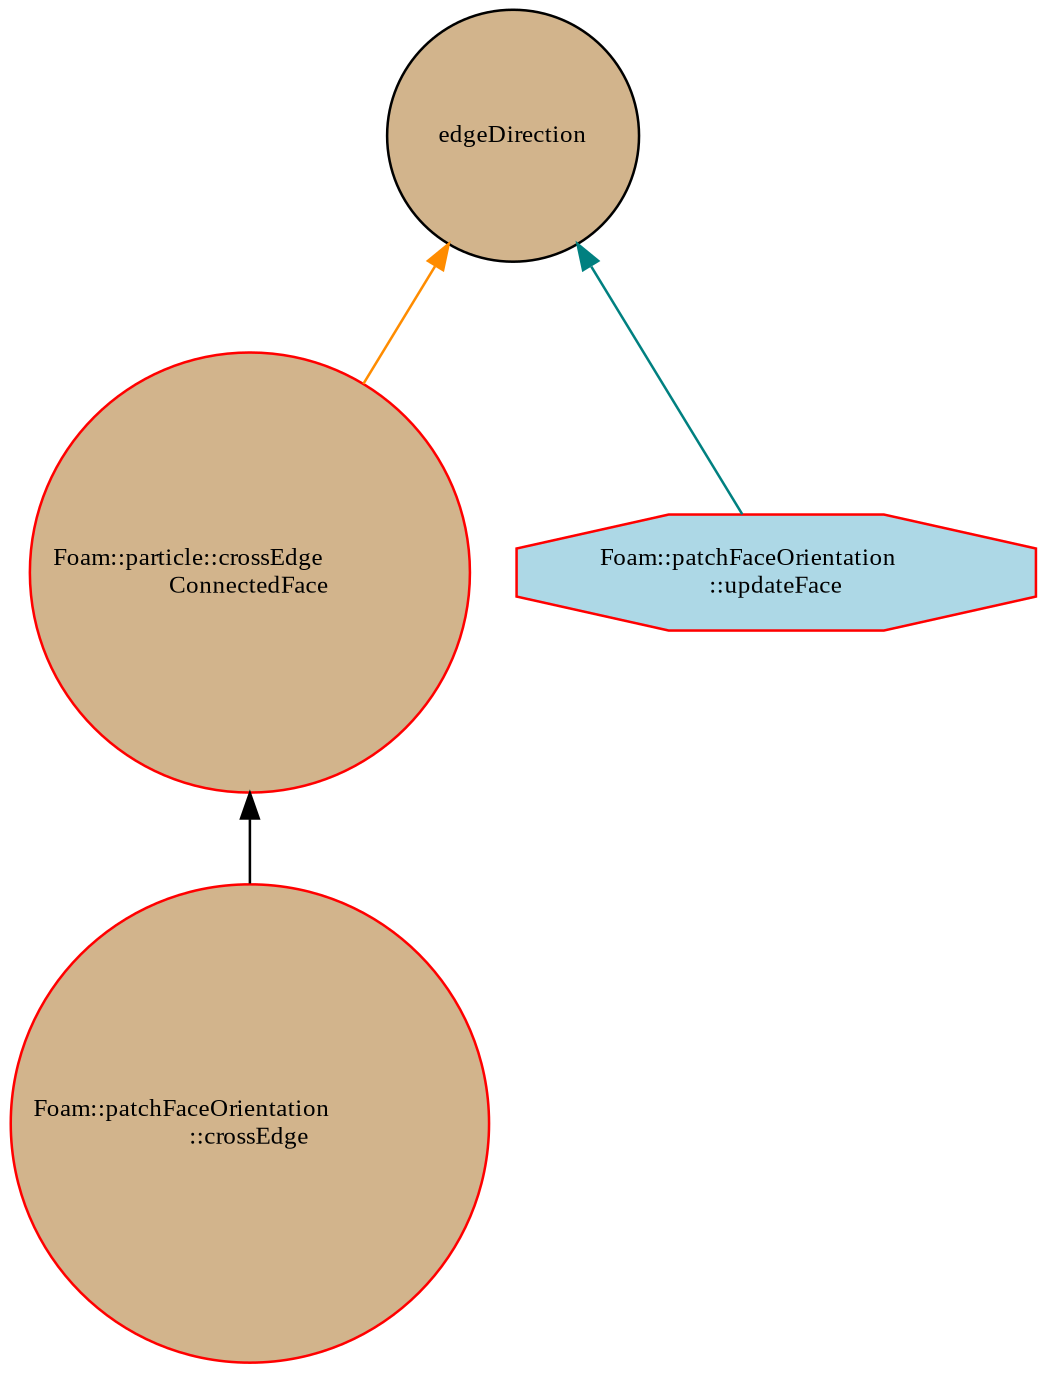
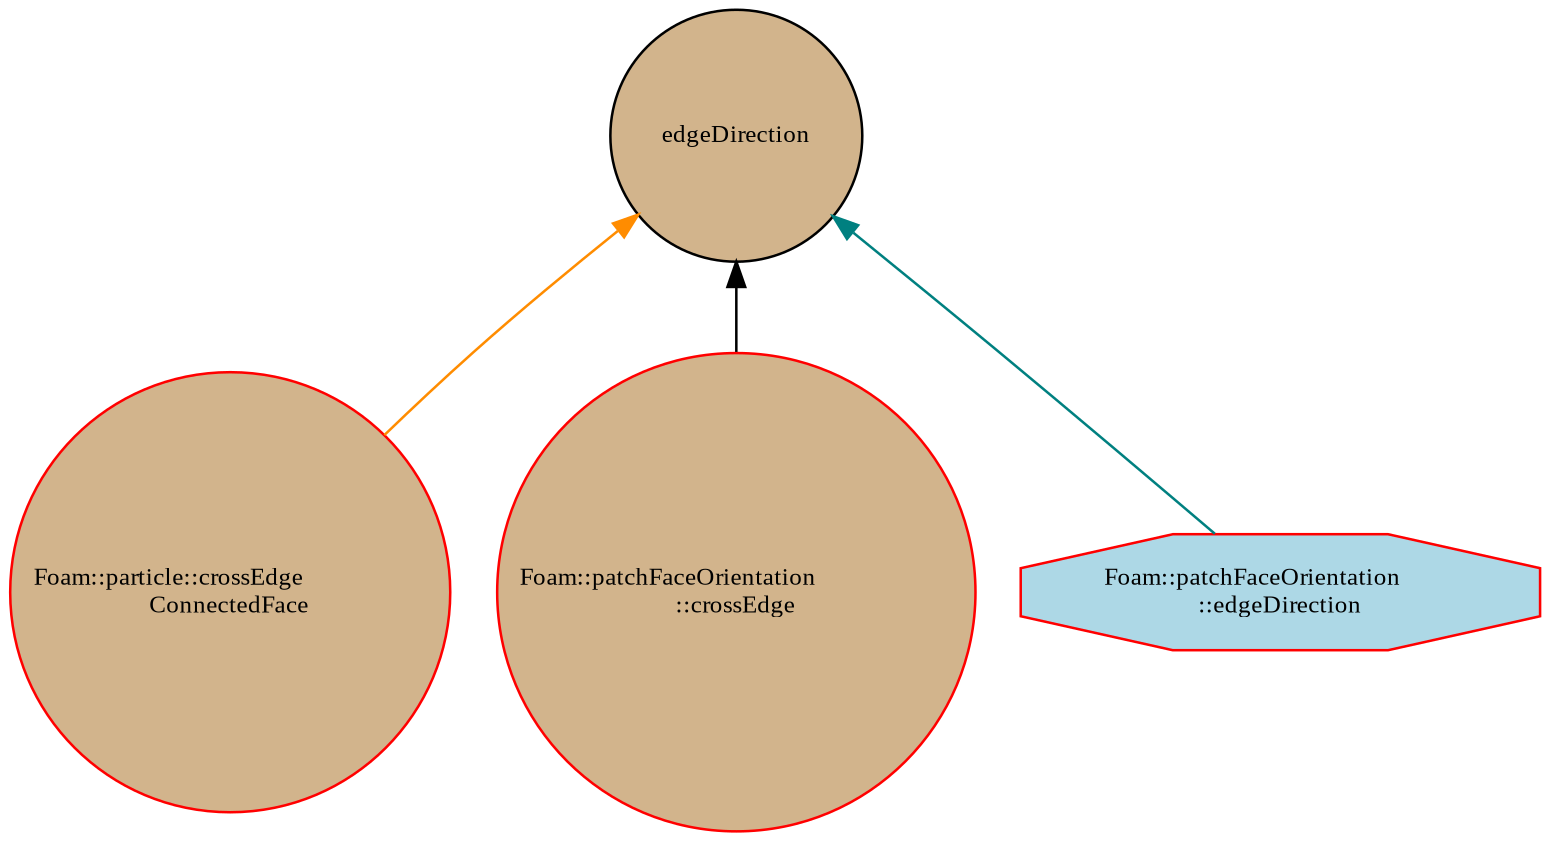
(776, 573) -> (1280, 592)
(250, 851) -> (736, 320)
